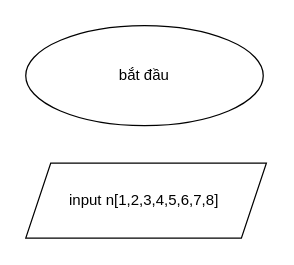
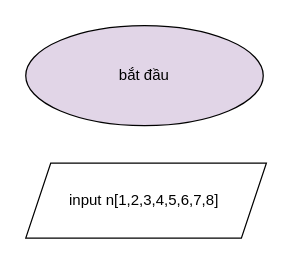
(144, 76) -> (144, 76)
